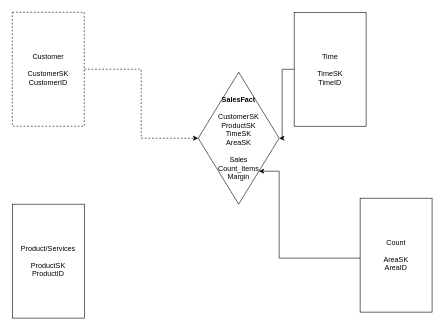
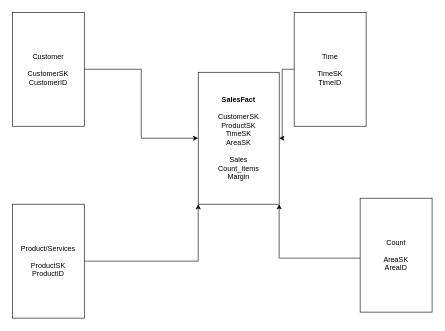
(48, 69) -> (48, 69)
(141, 100) -> (141, 100)
(239, 138) -> (239, 138)
none -> (198, 209)
